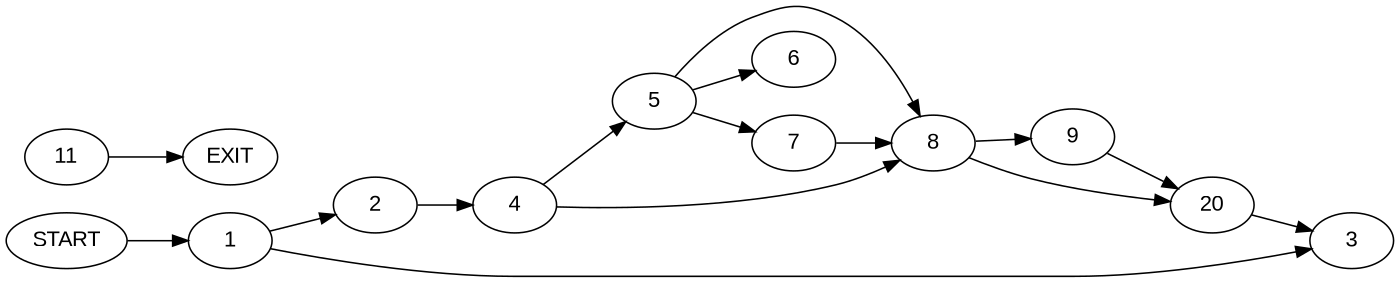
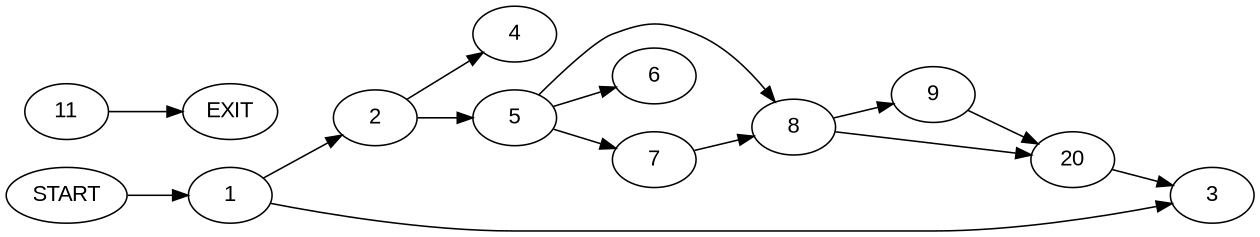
(578, 158) -> (437, 118)
(723, 202) -> none
